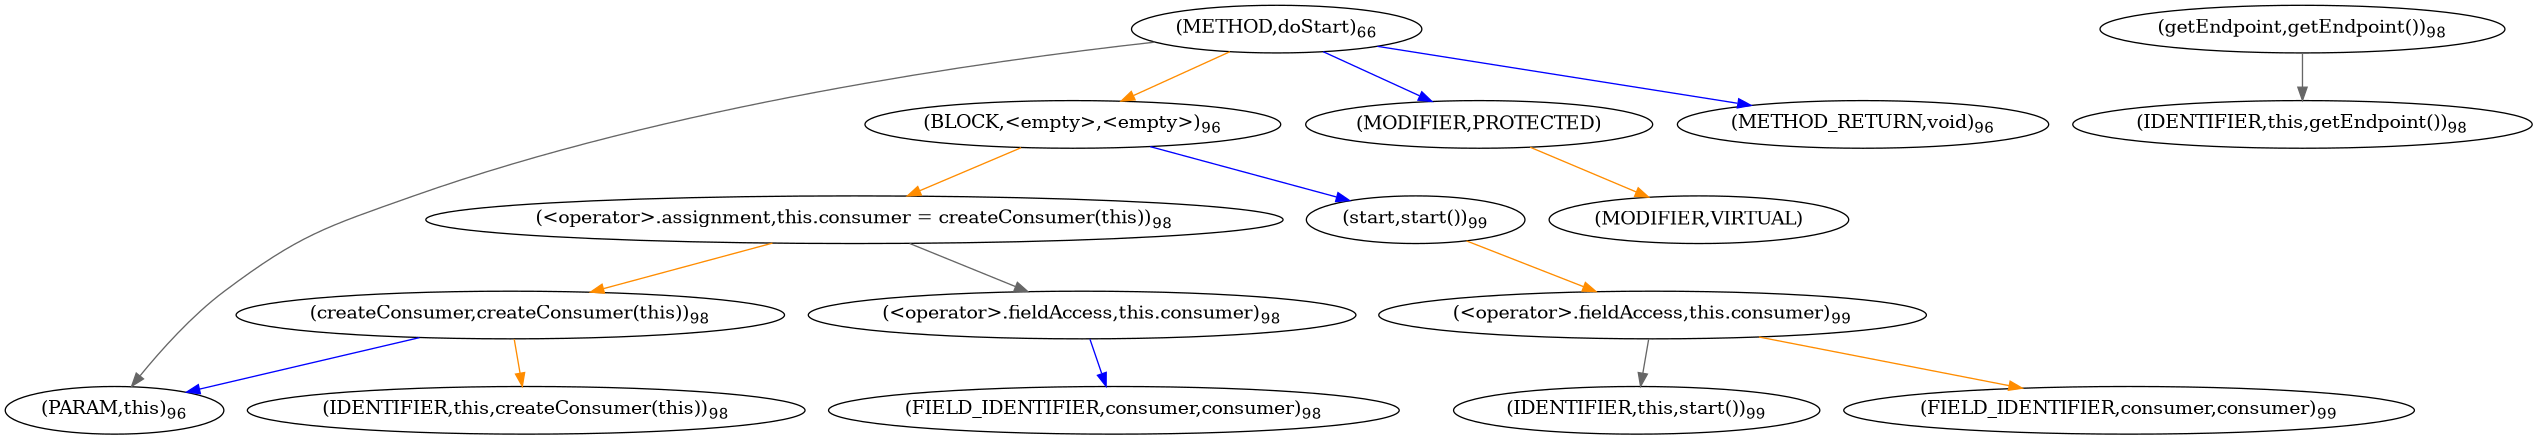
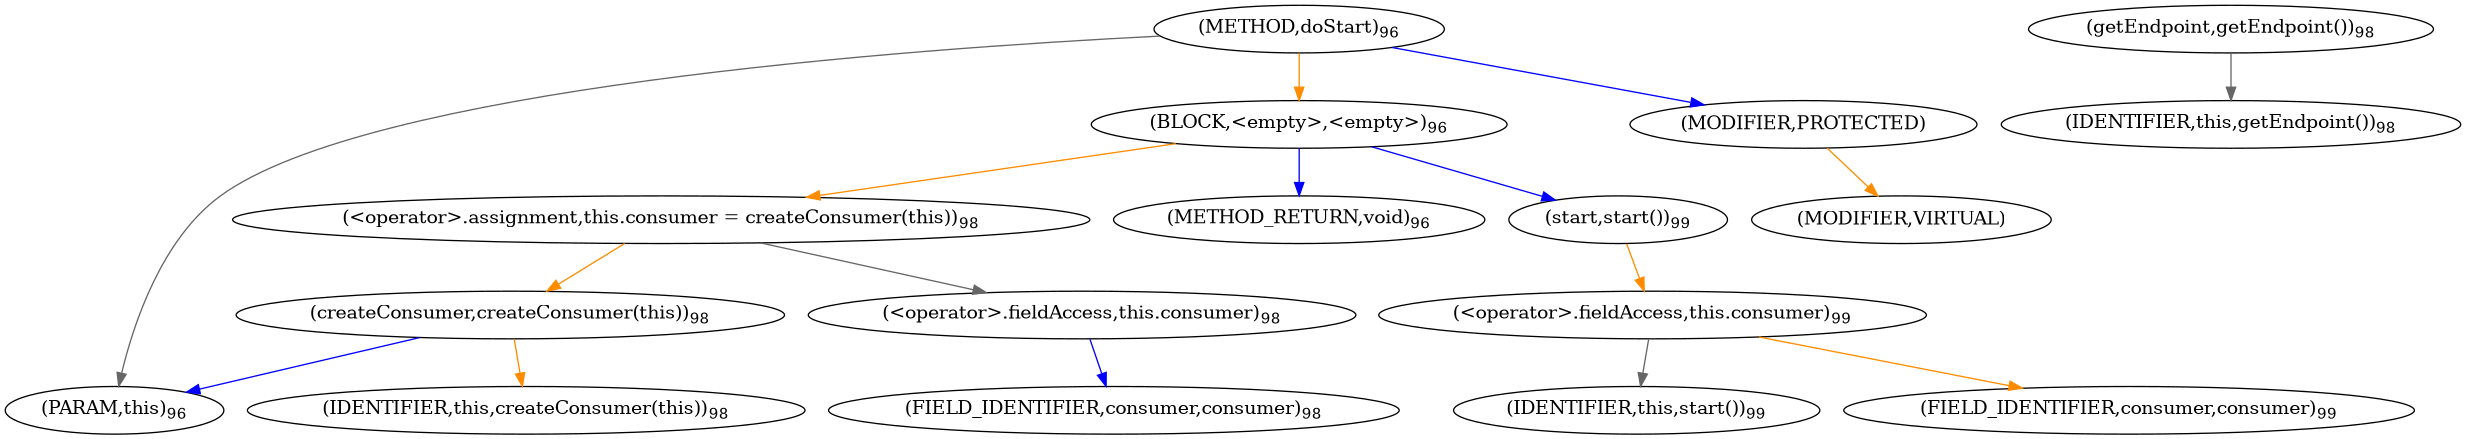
(1367, 27) -> (1390, 27)
(1557, 75) -> (1299, 166)
